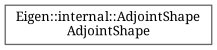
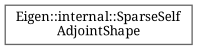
(108, 25) -> (99, 25)
